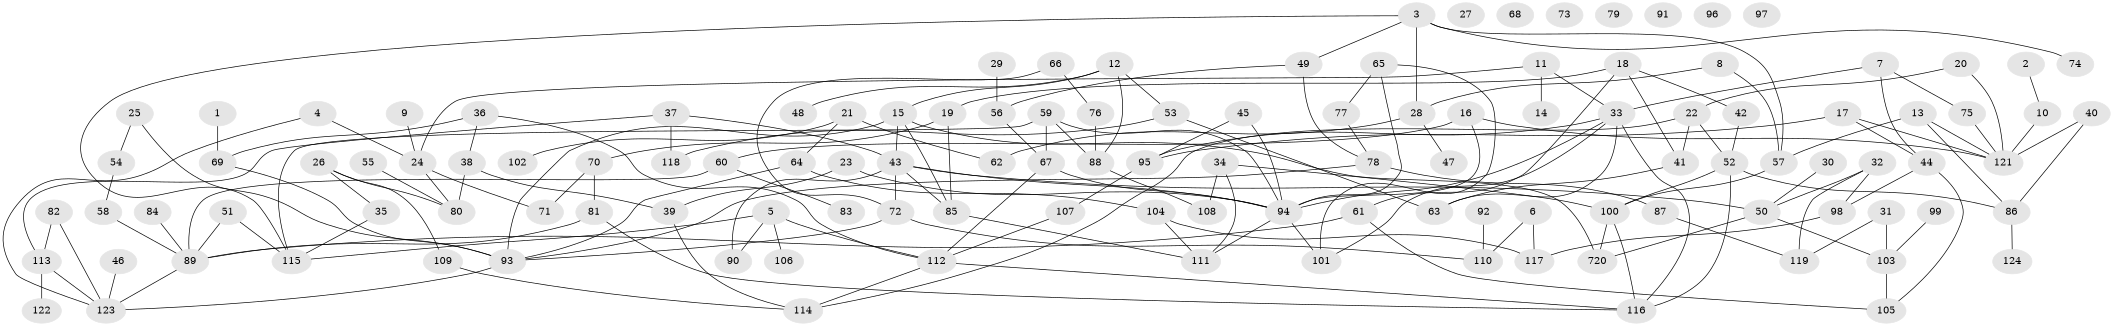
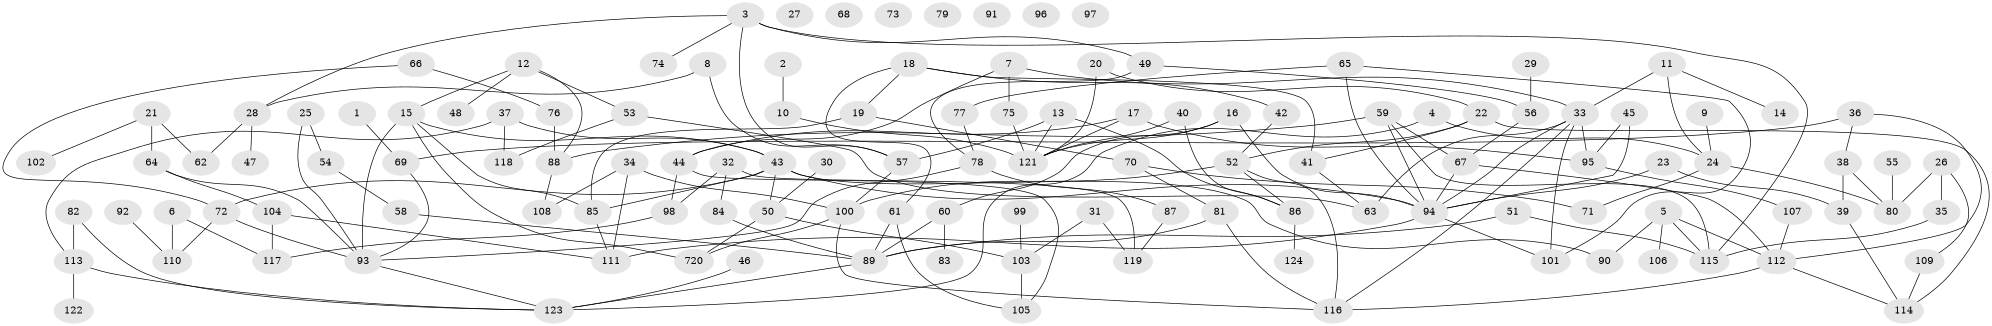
(1809, 192) -> (724, 188)
